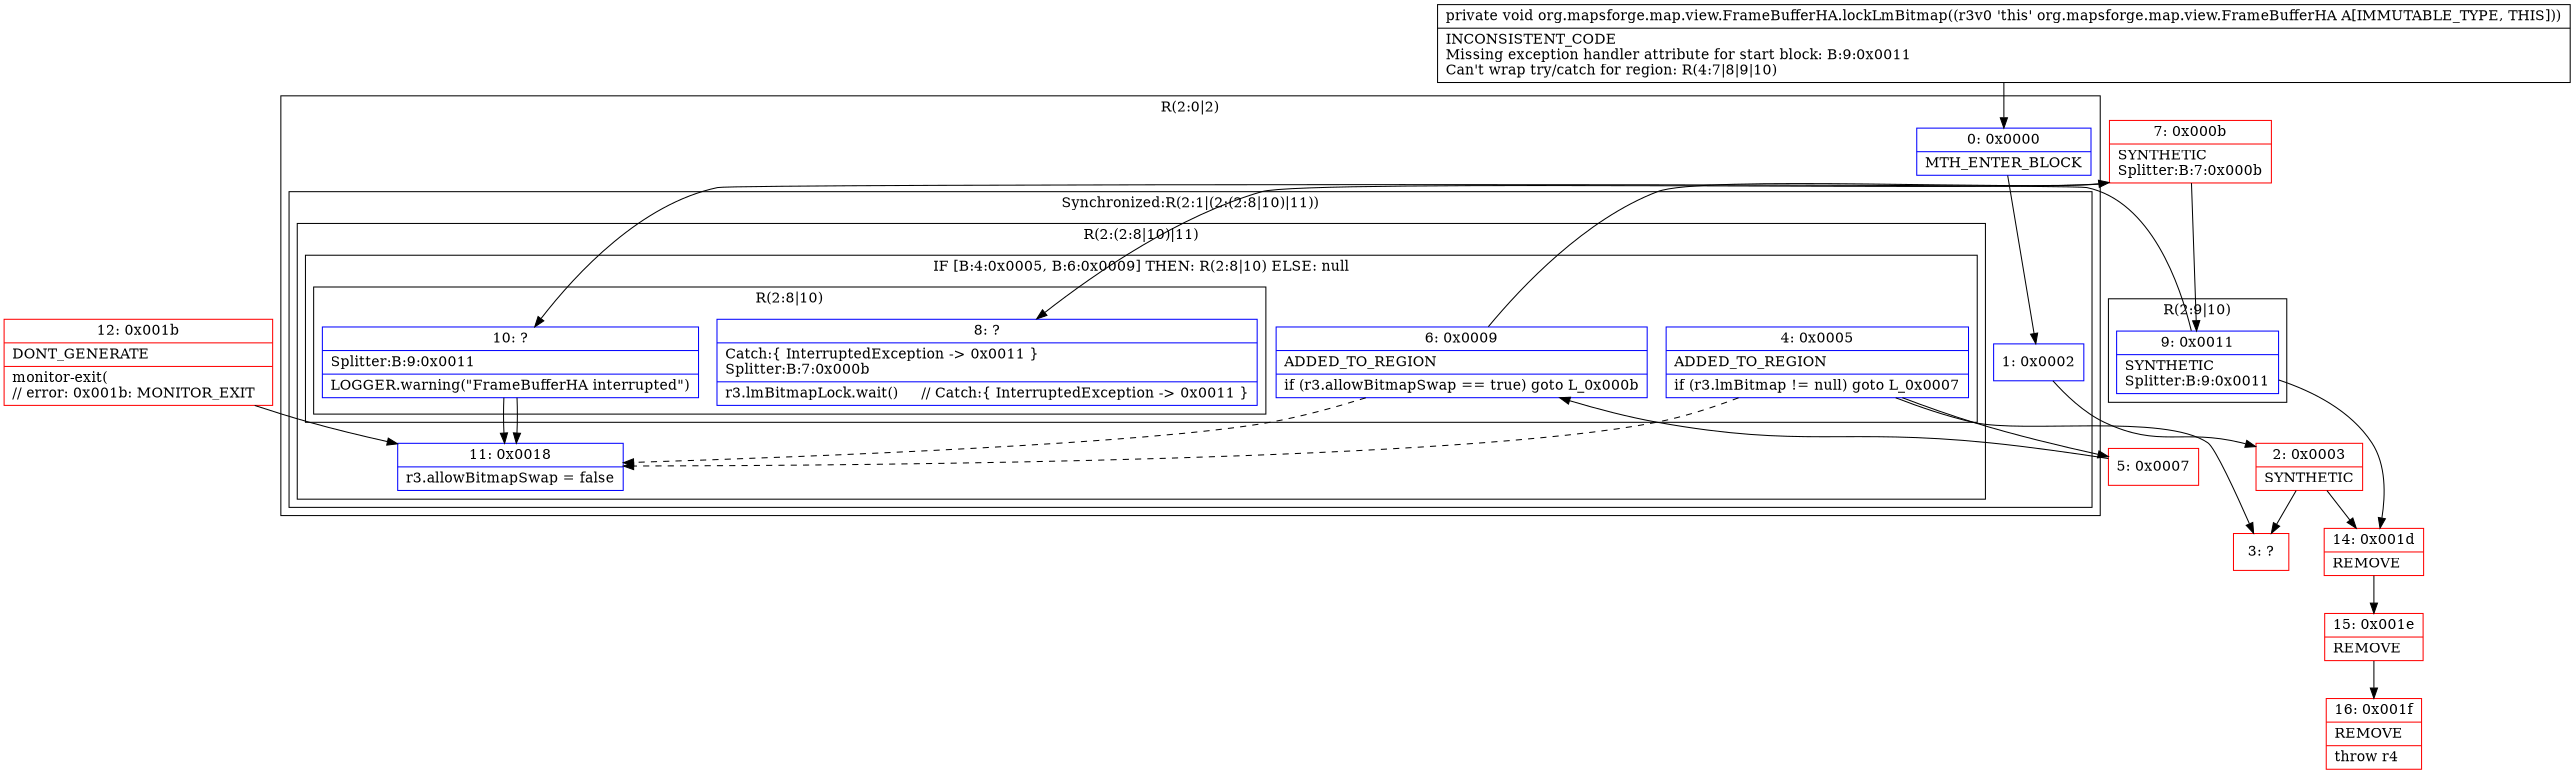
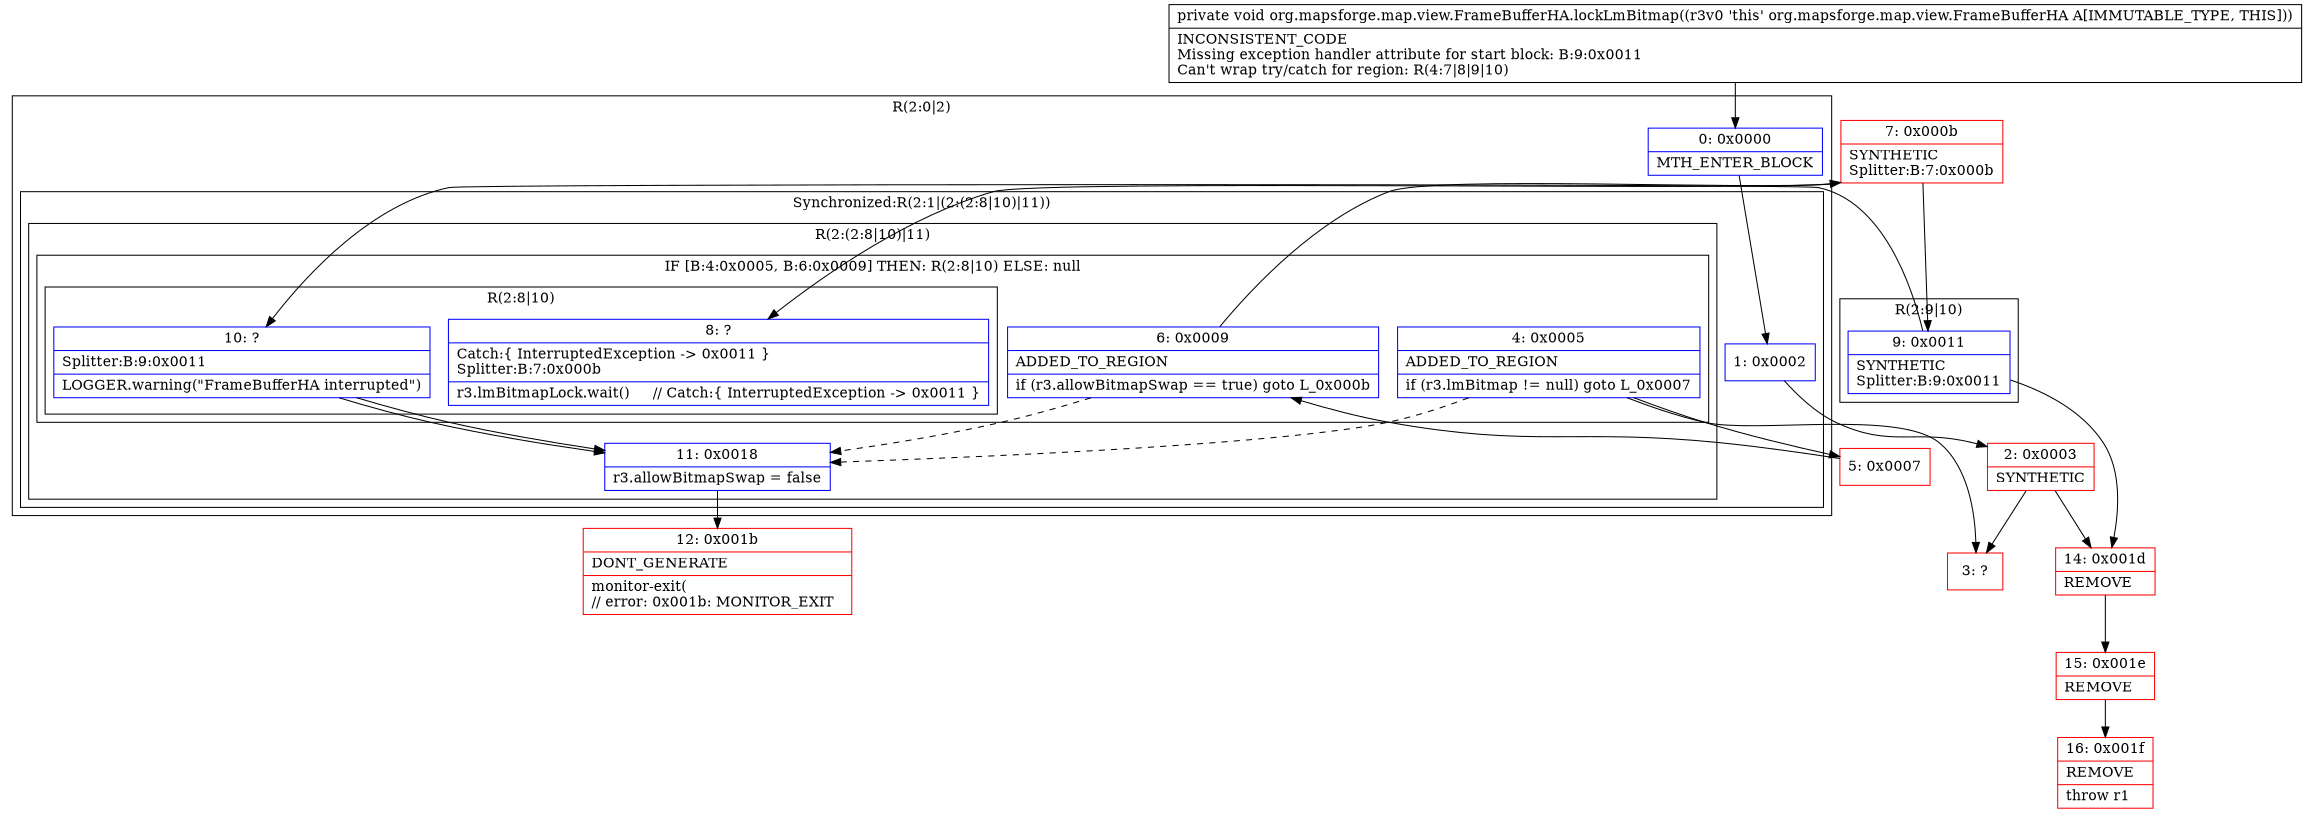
(334, 429) -> (717, 504)
(2367, 757) -> (2098, 796)
